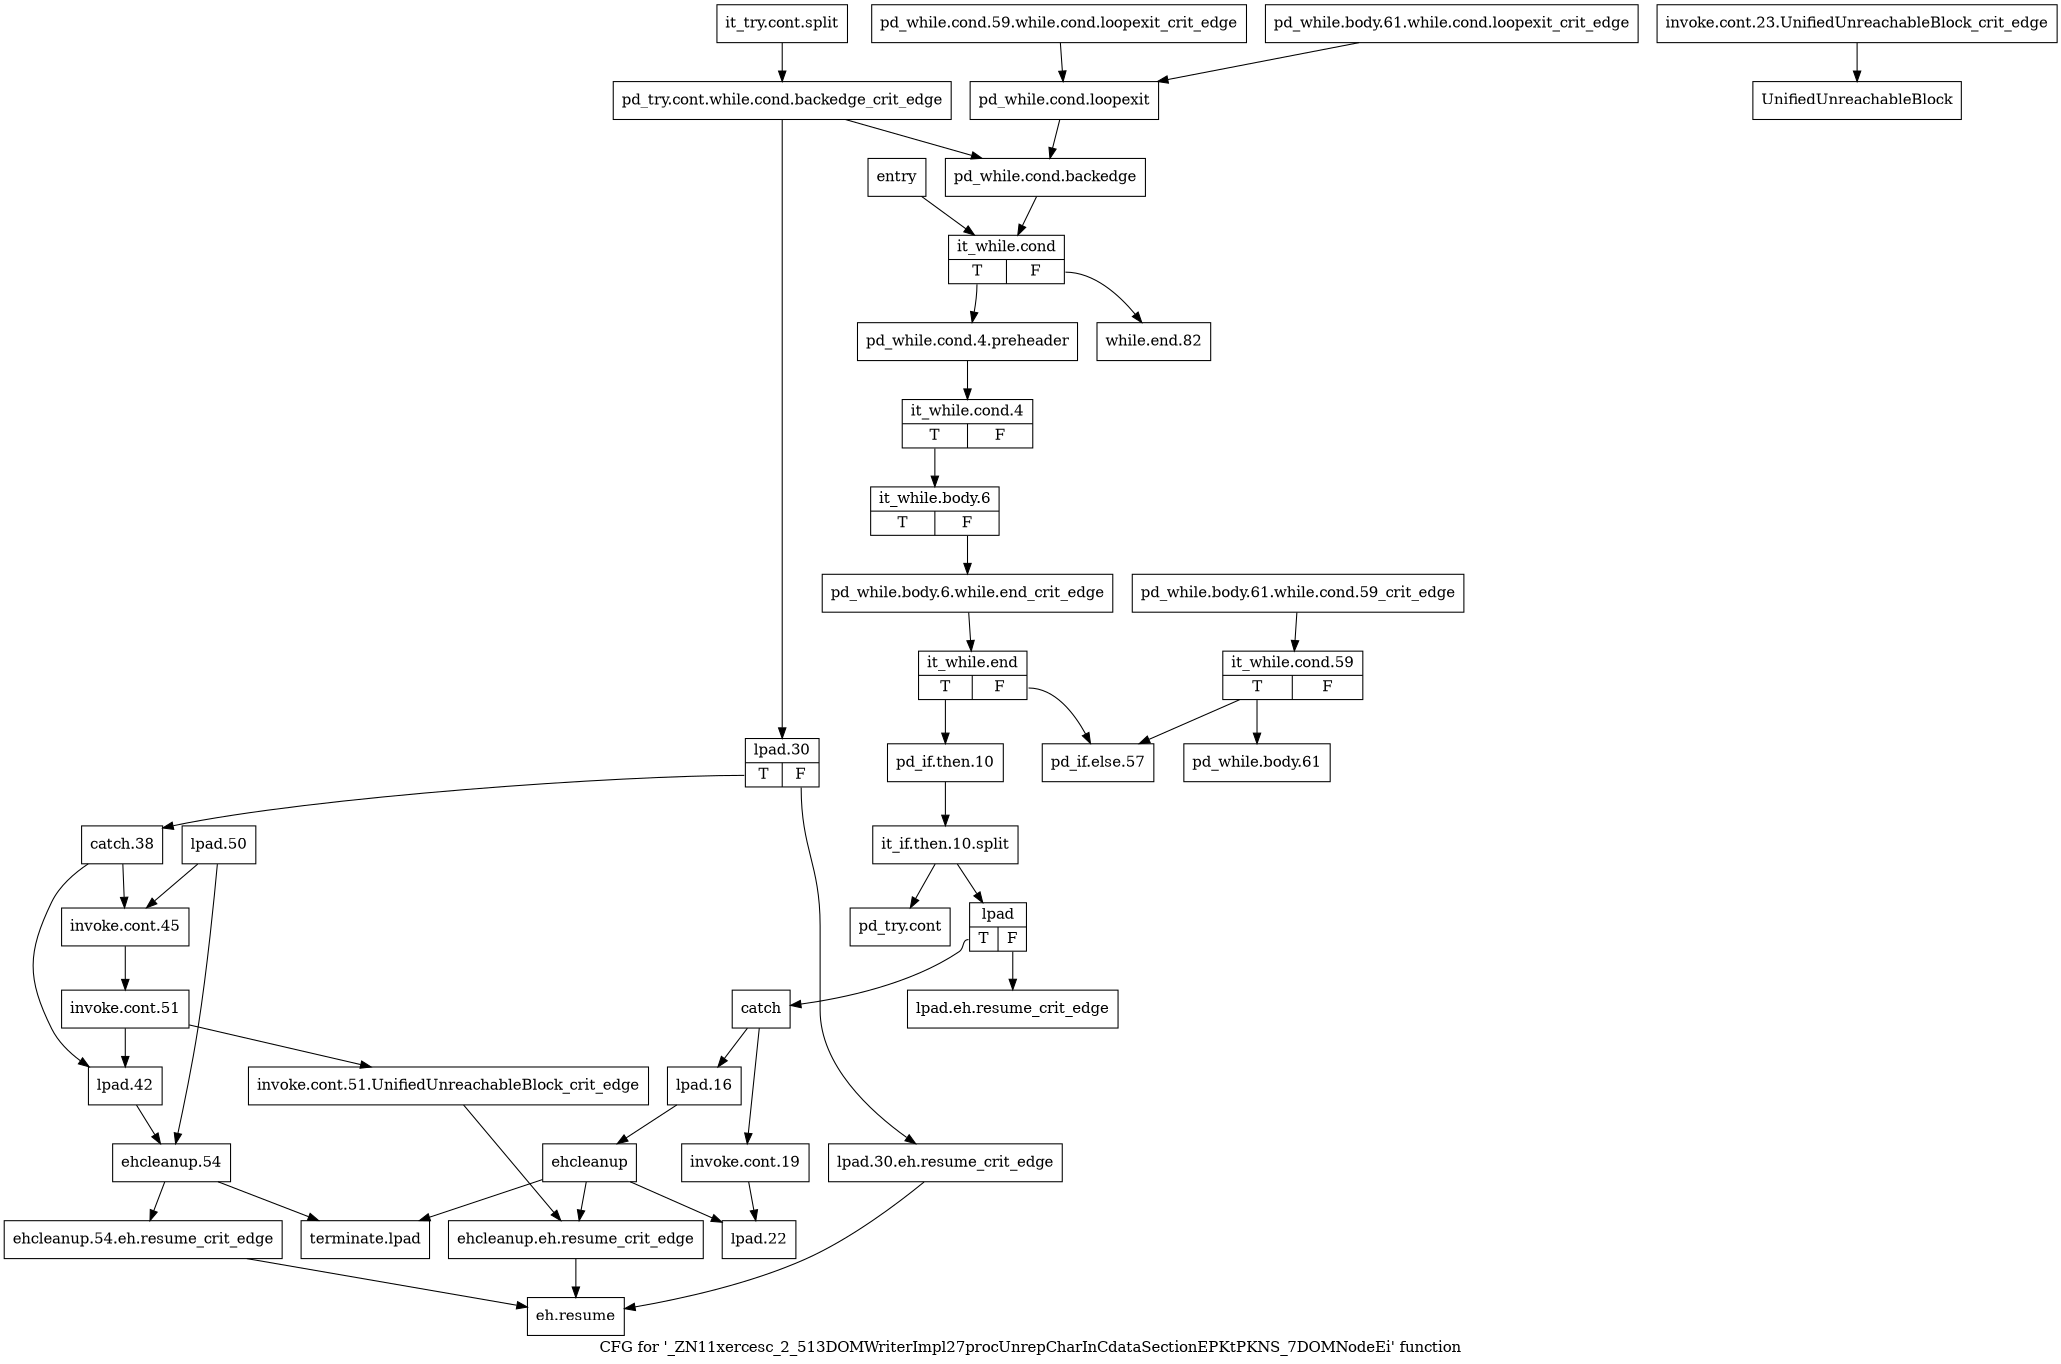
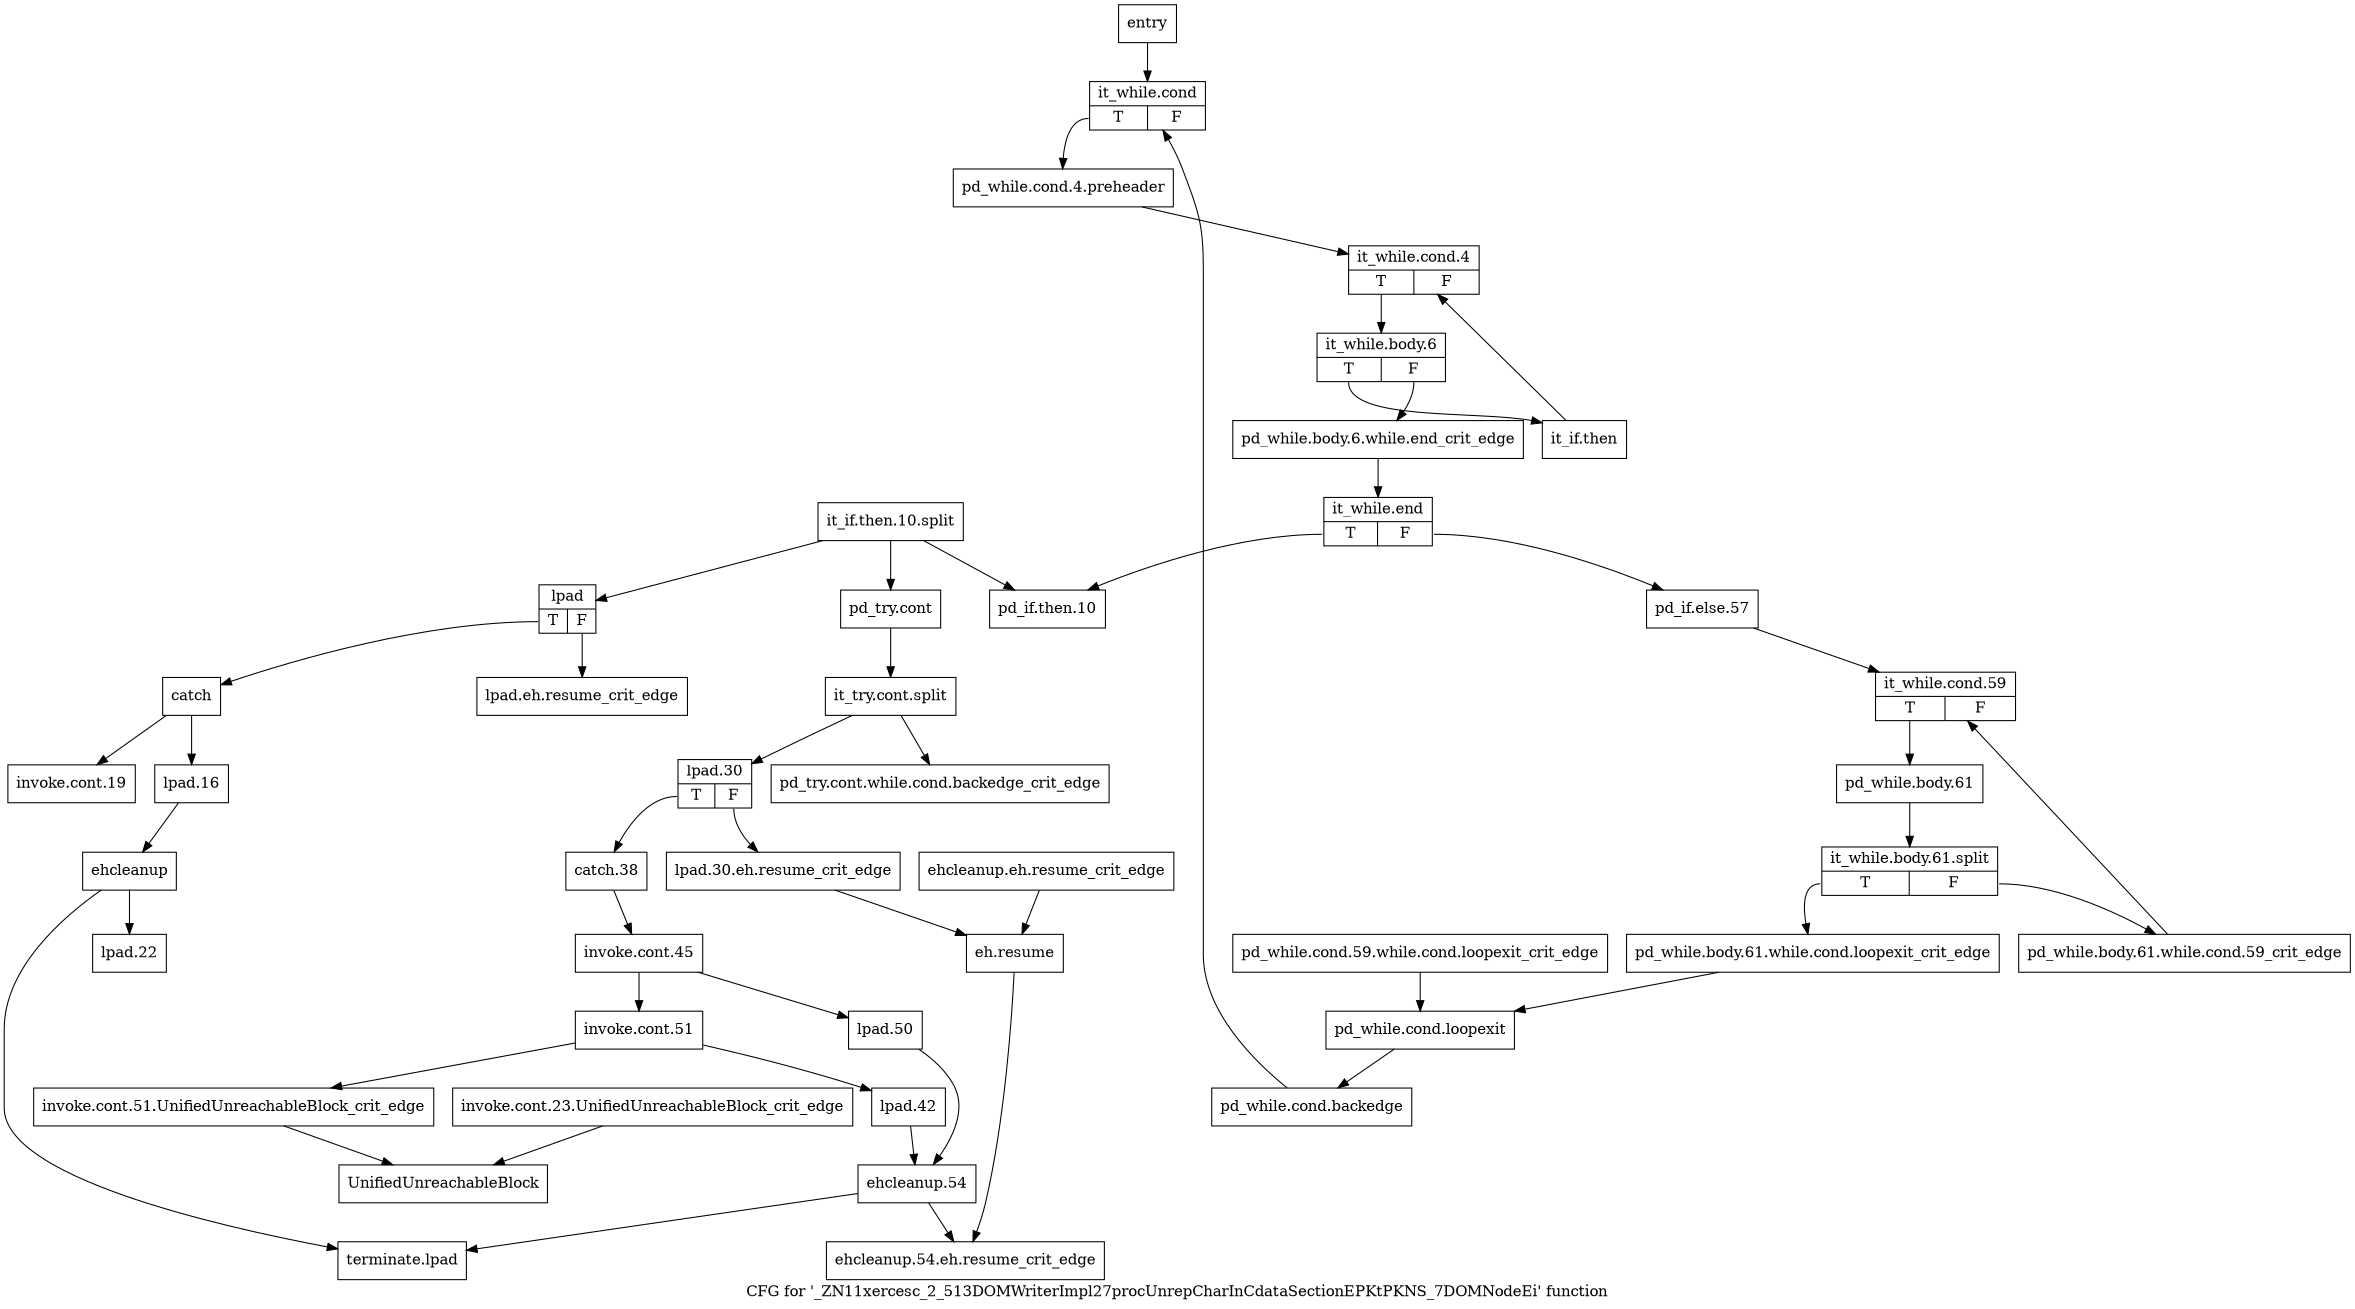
(908, 137) -> none
(1154, 342) -> none
(782, 424) -> (806, 737)
none -> (1584, 440)
none -> (891, 647)
(1194, 720) -> (1811, 648)
(945, 798) -> (965, 563)
none -> (1910, 871)
(176, 882) -> (768, 993)
(34, 960) -> none
(509, 1159) -> (333, 1144)
(584, 1196) -> none
(751, 1196) -> none
(382, 1282) -> (1003, 1103)
